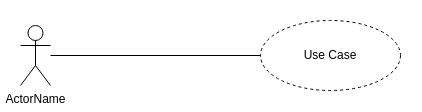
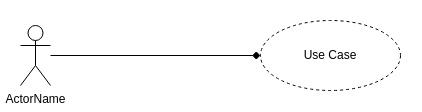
(256, 56) -> (252, 56)
